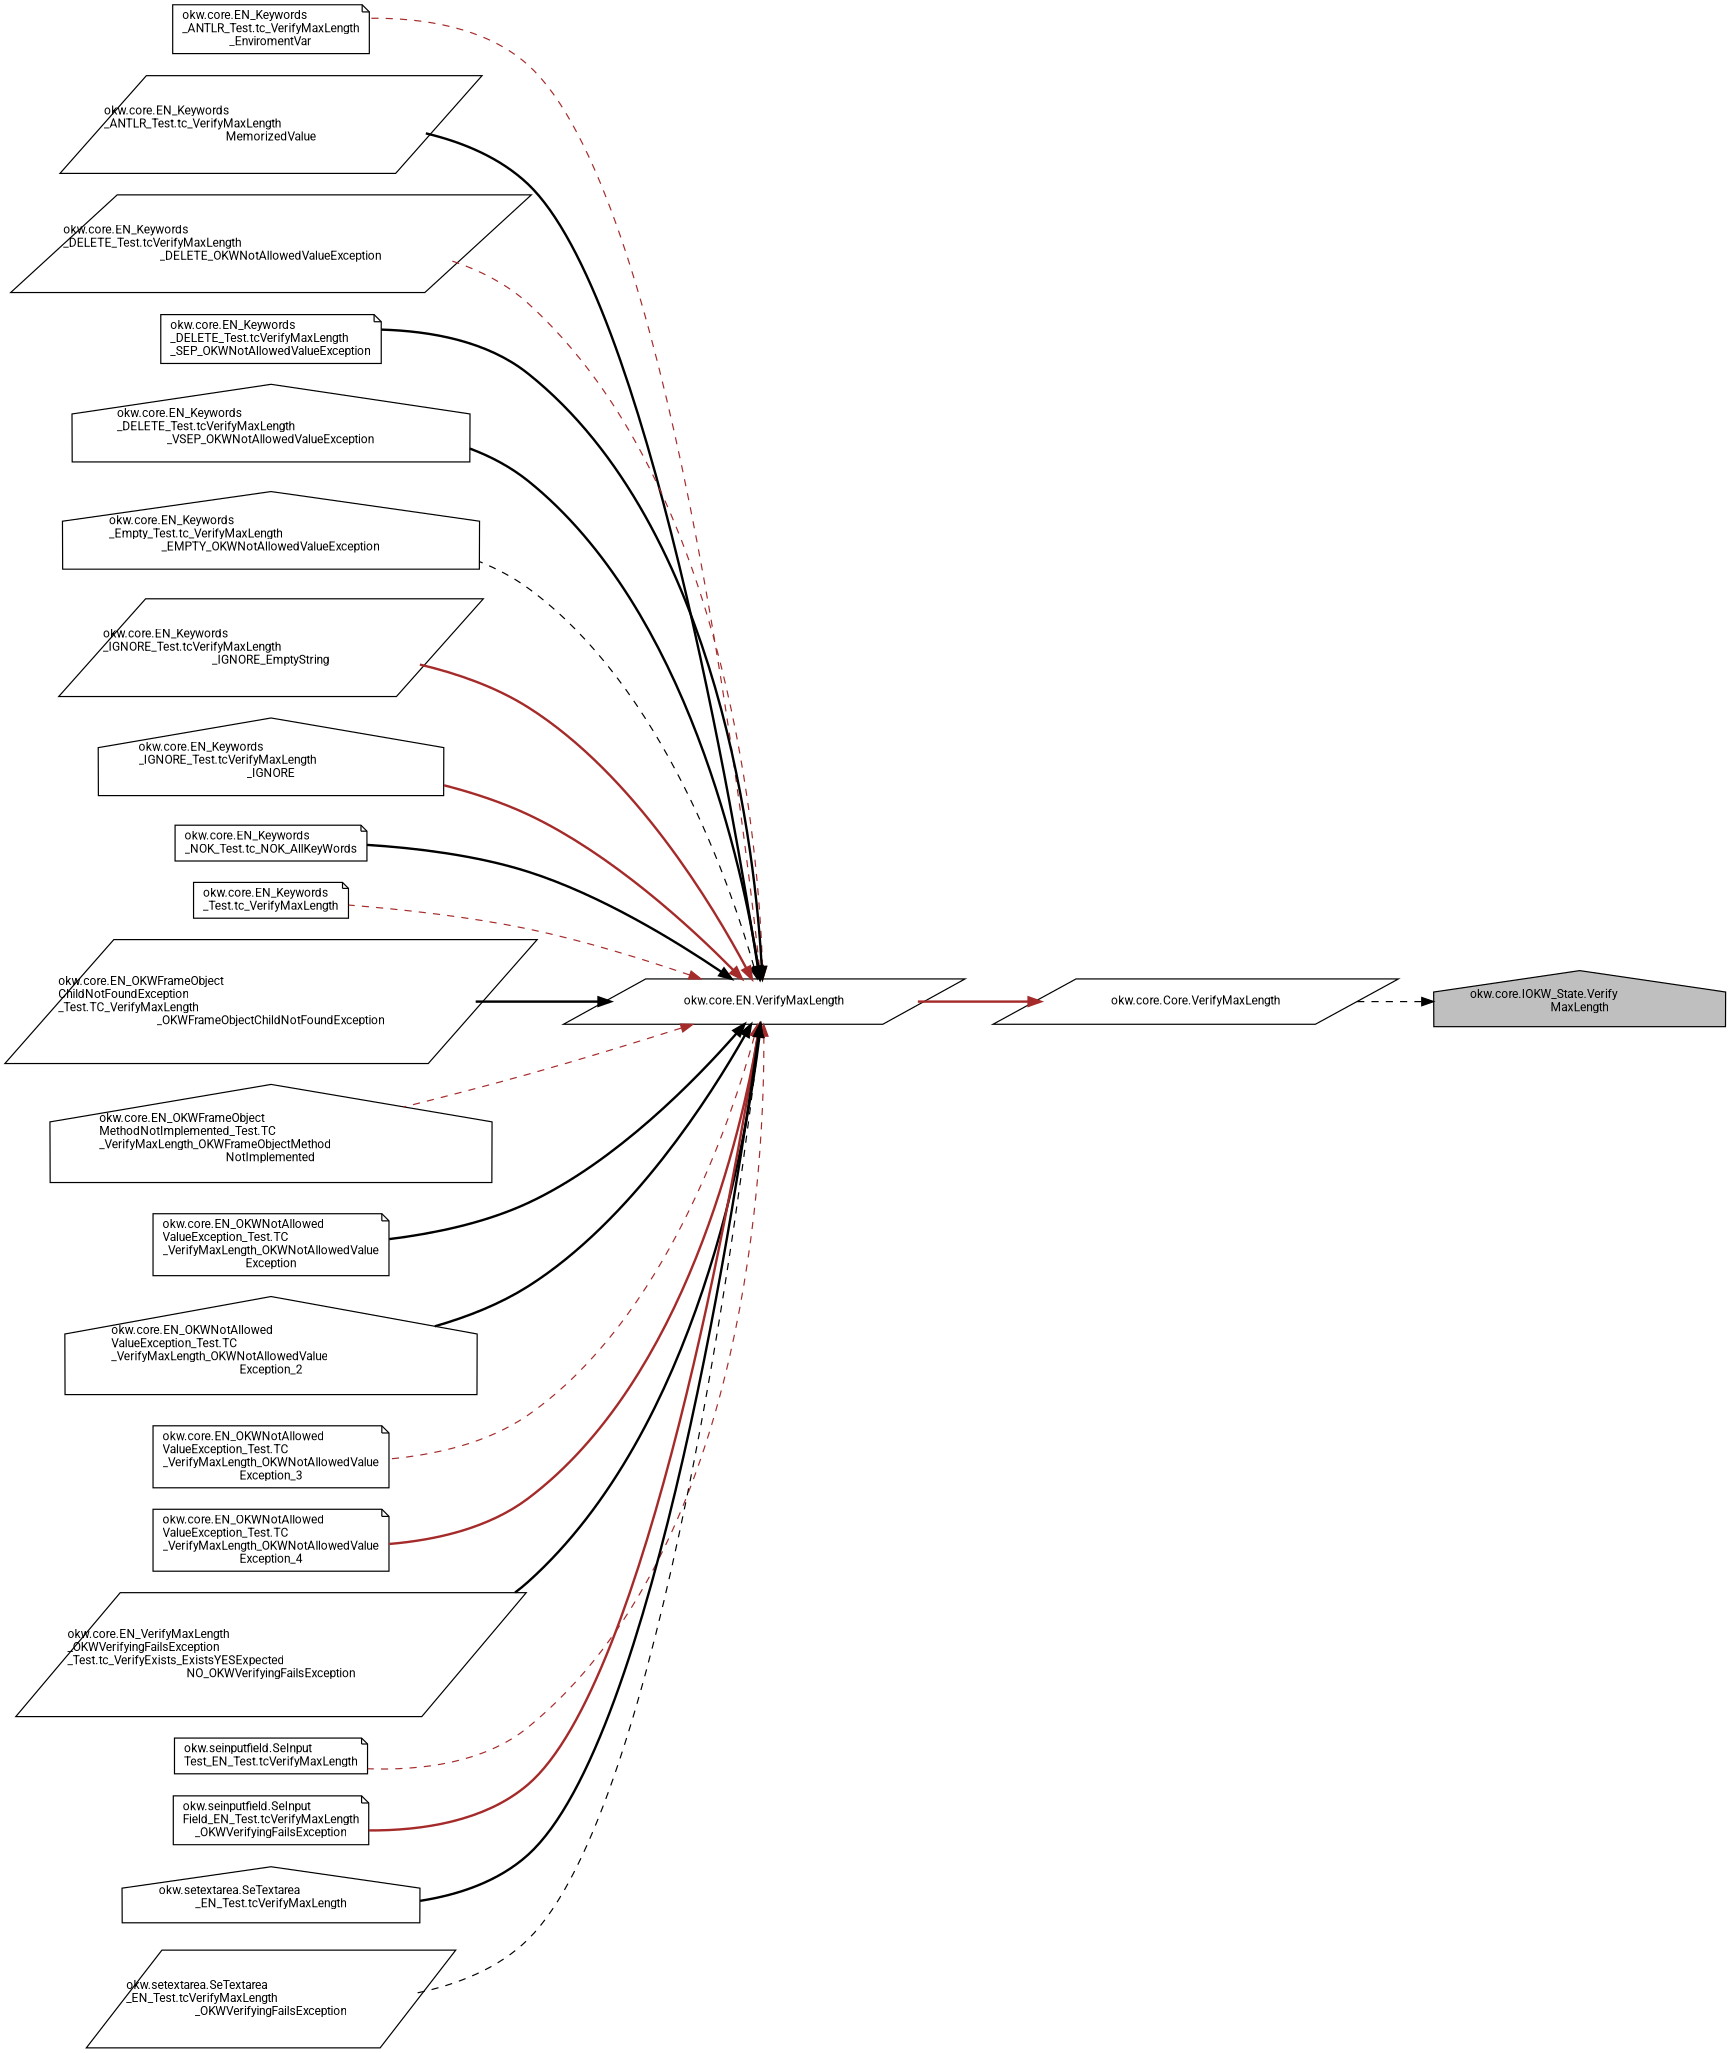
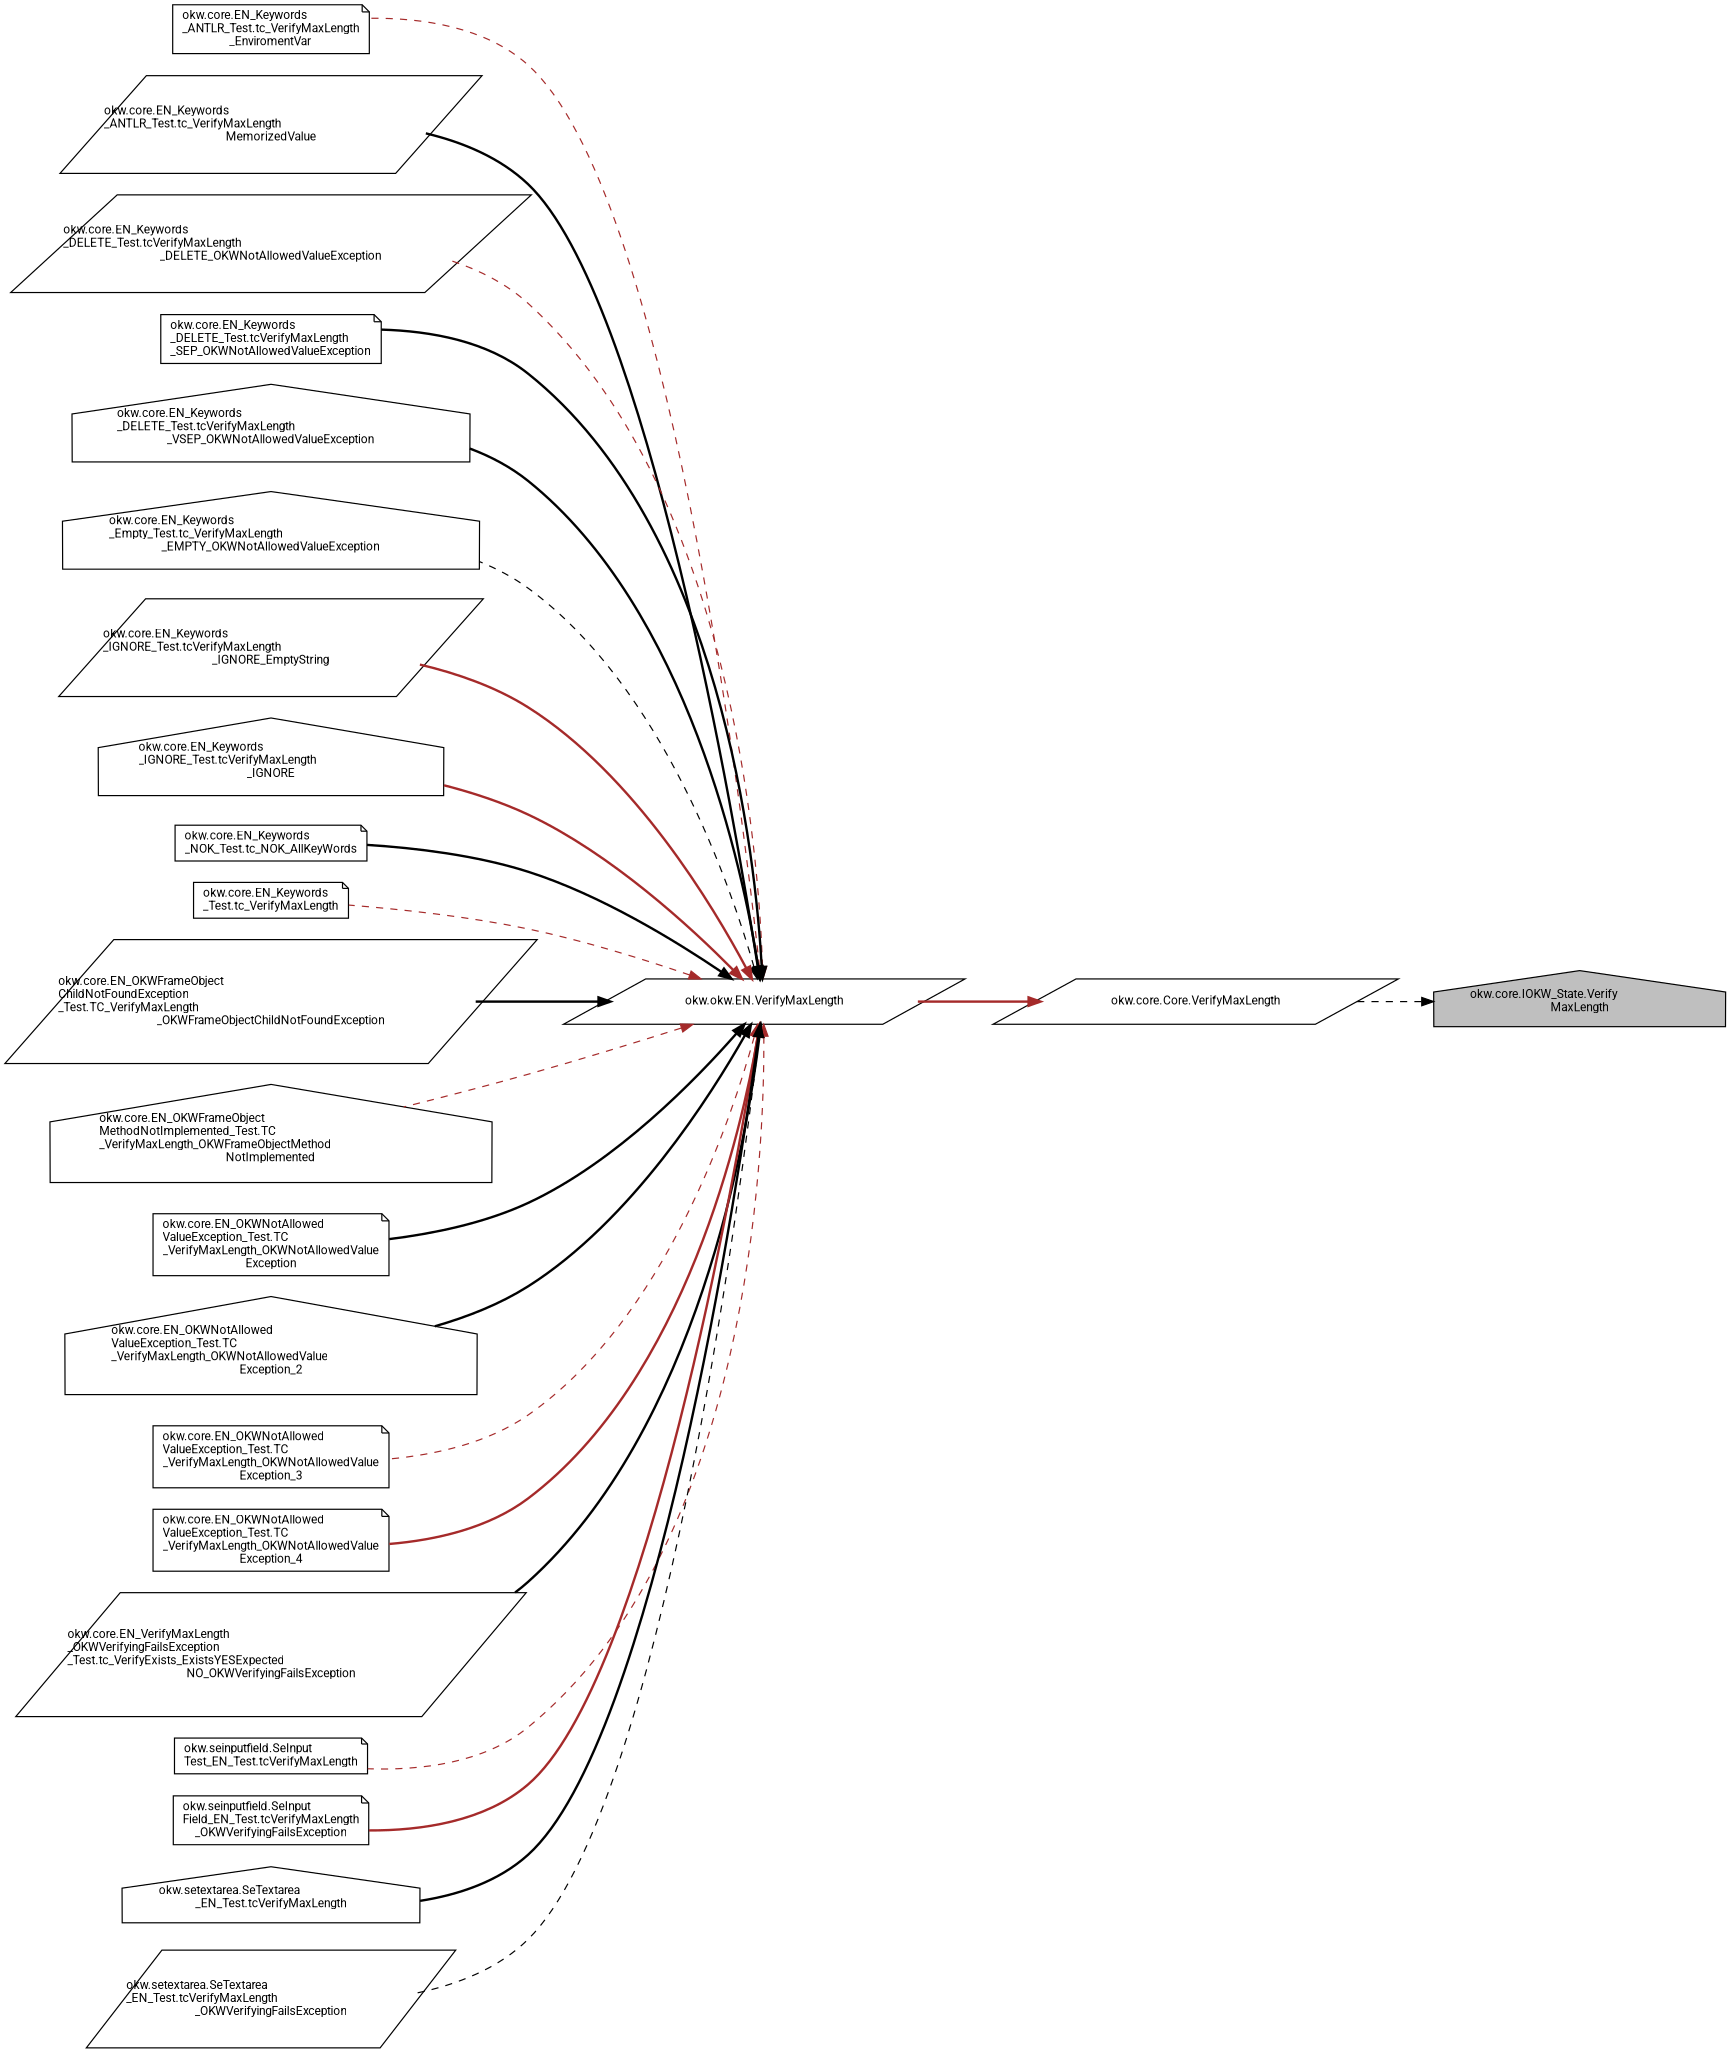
(764, 1002) -> (764, 1002)
